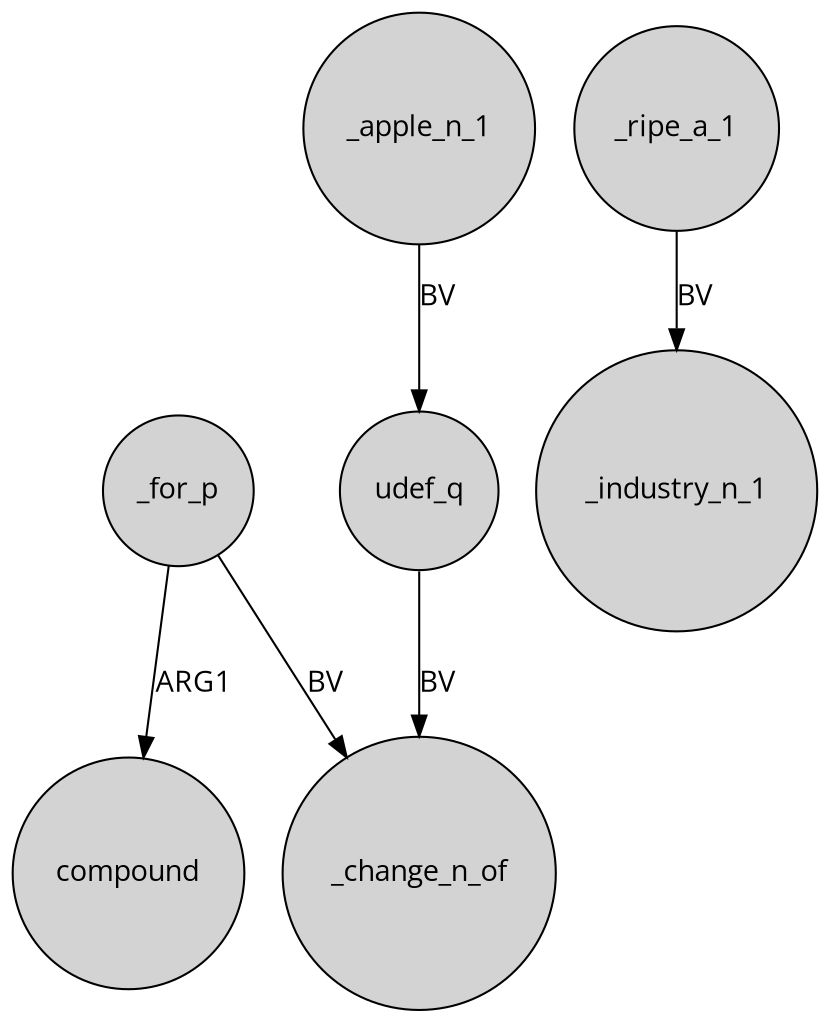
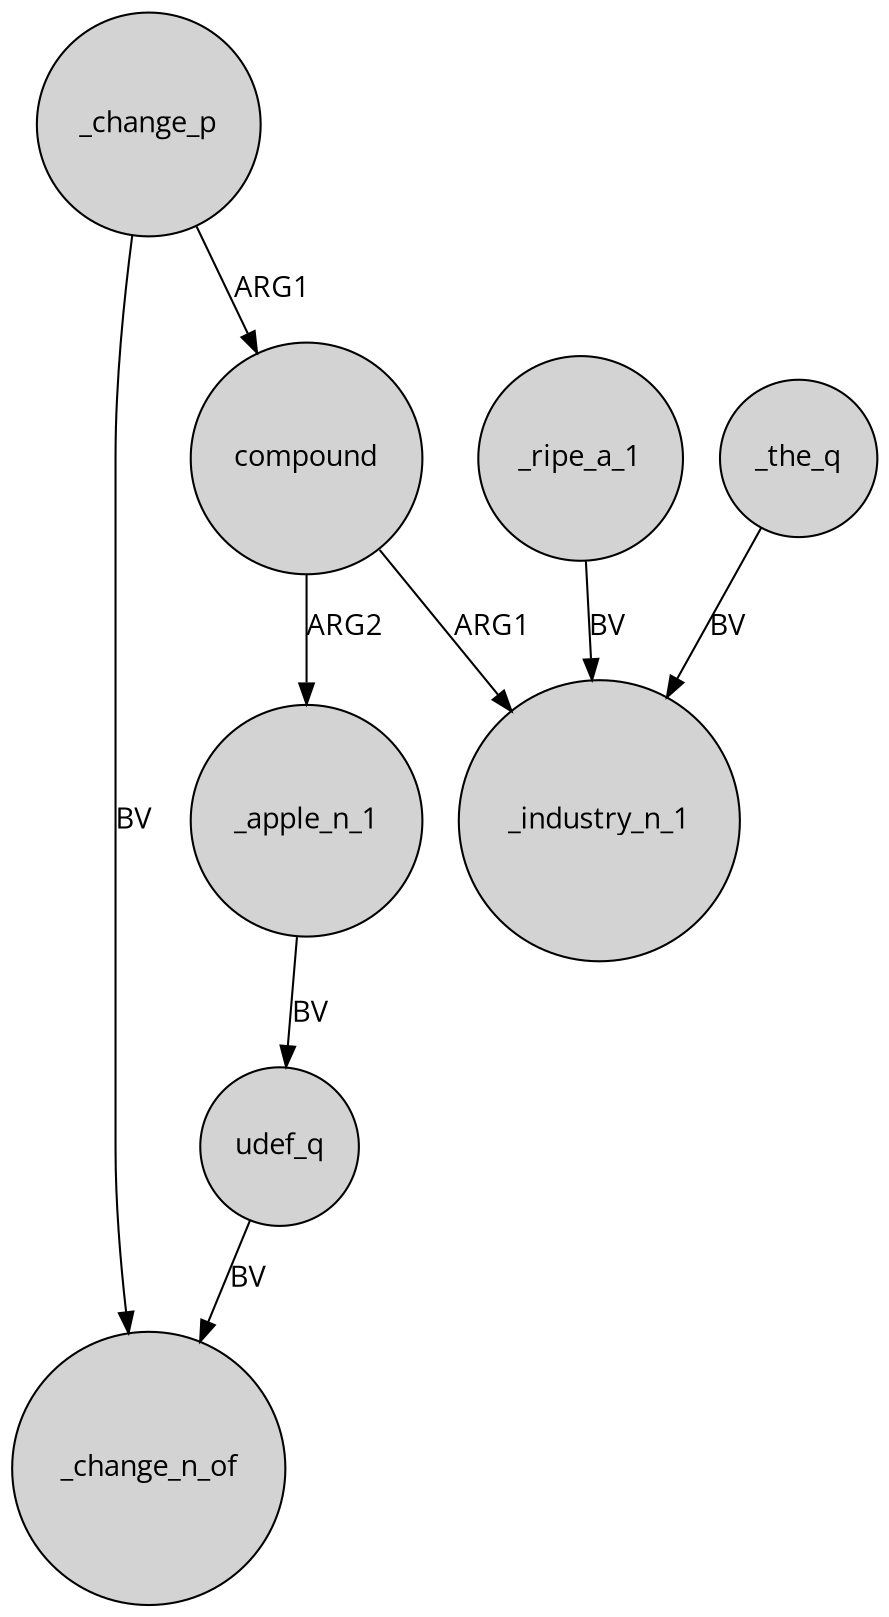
none -> (799, 458)
(178, 491) -> (149, 124)
none -> (439, 622)
none -> (307, 629)
